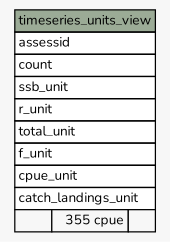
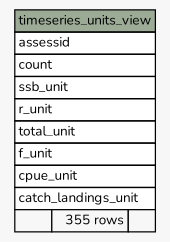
(95, 220) -> (95, 220)
